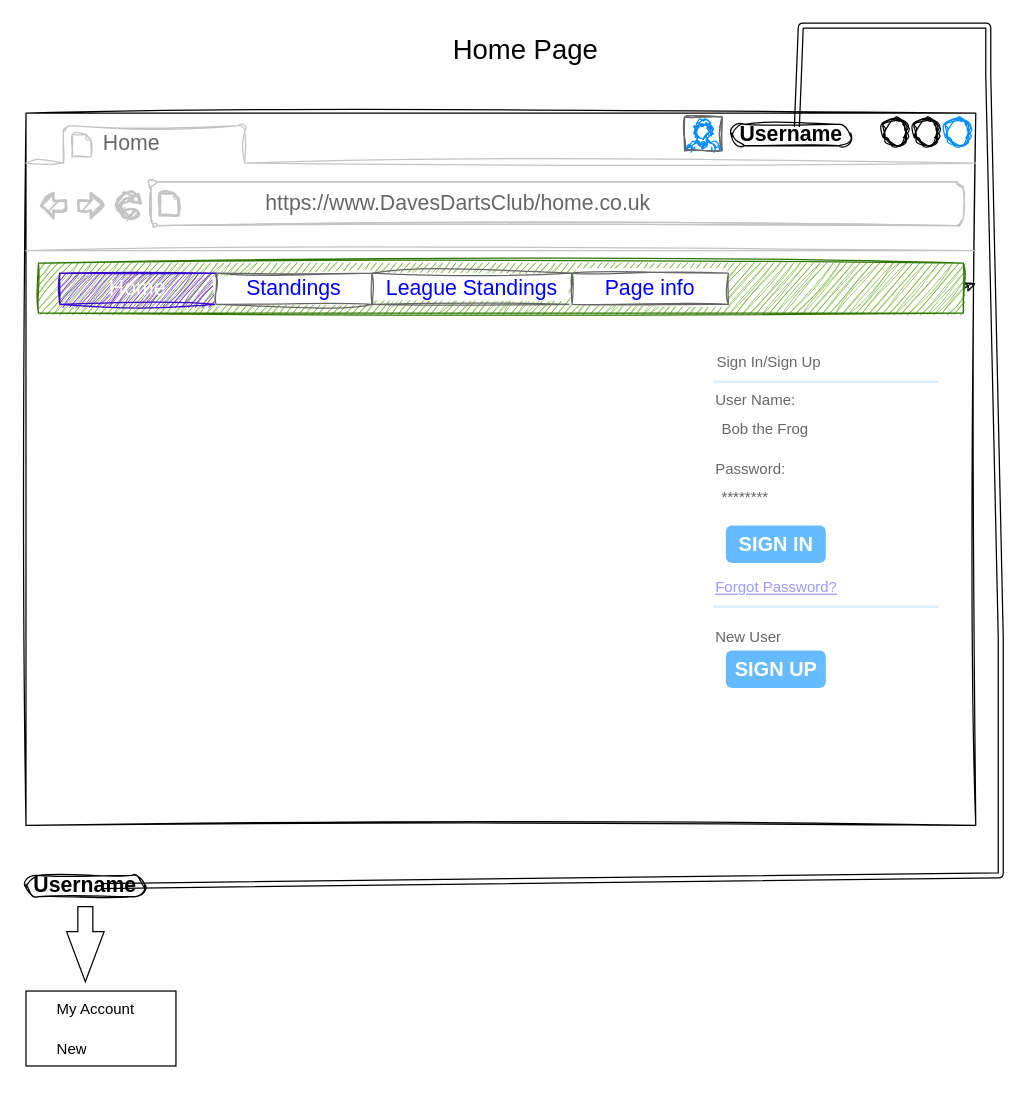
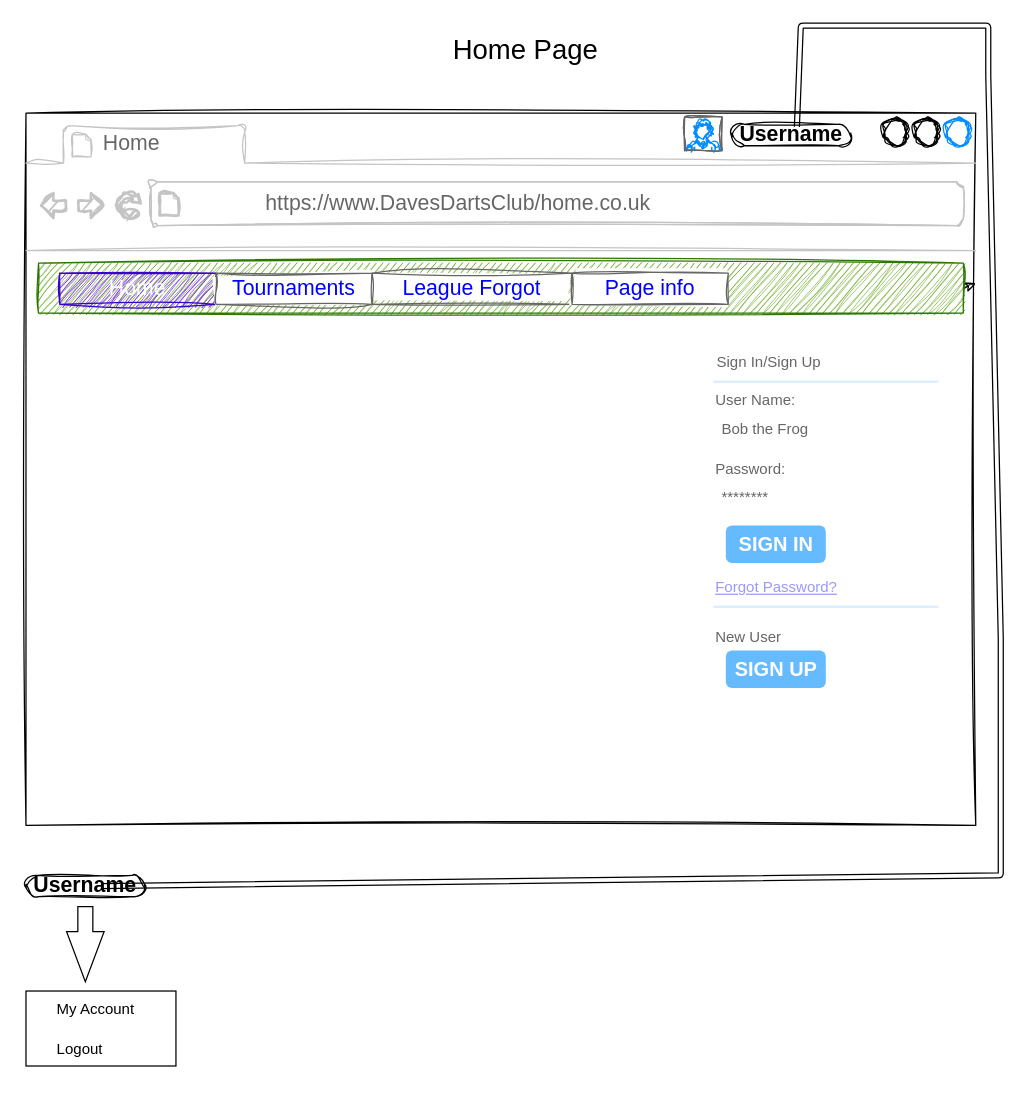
(294, 289) -> (294, 289)
(472, 289) -> (472, 289)
(69, 1049) -> (82, 1049)
